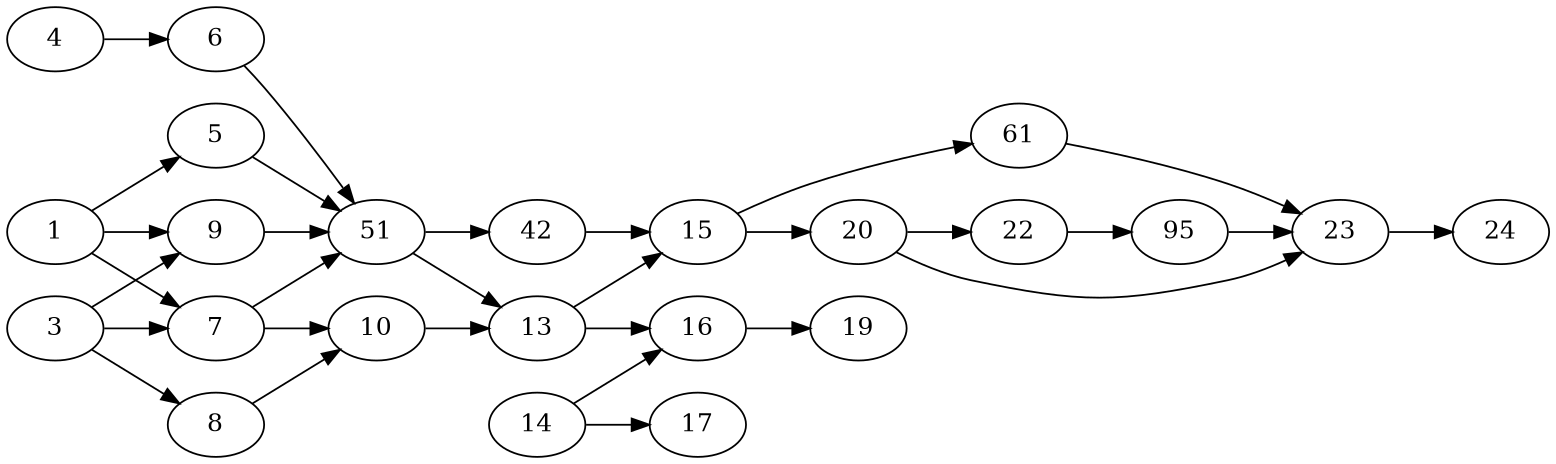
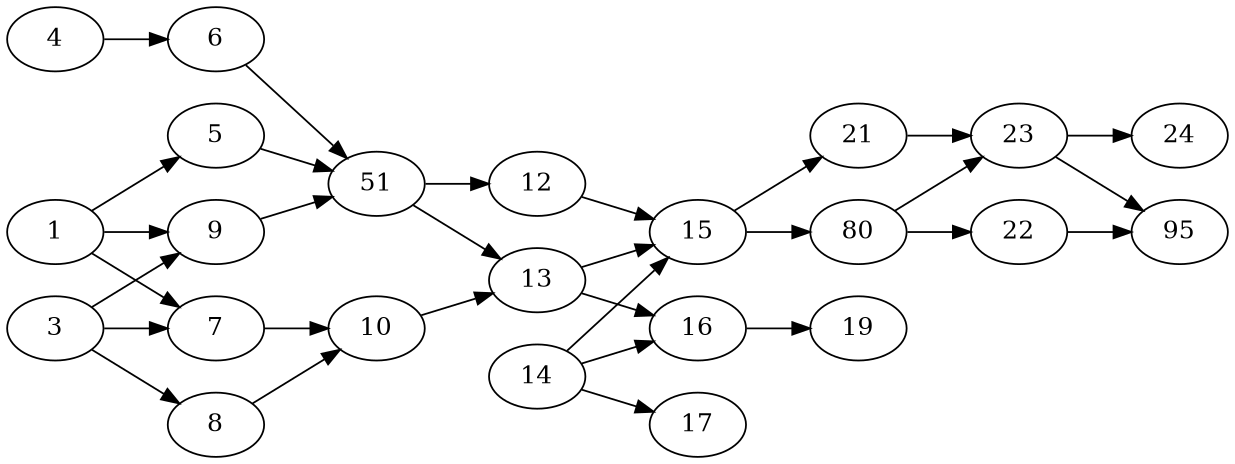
(1019, 136) -> (858, 136)
(537, 232) -> (537, 184)
(858, 232) -> (858, 232)
(1251, 232) -> (1092, 179)
(289, 285) -> none
none -> (606, 314)
